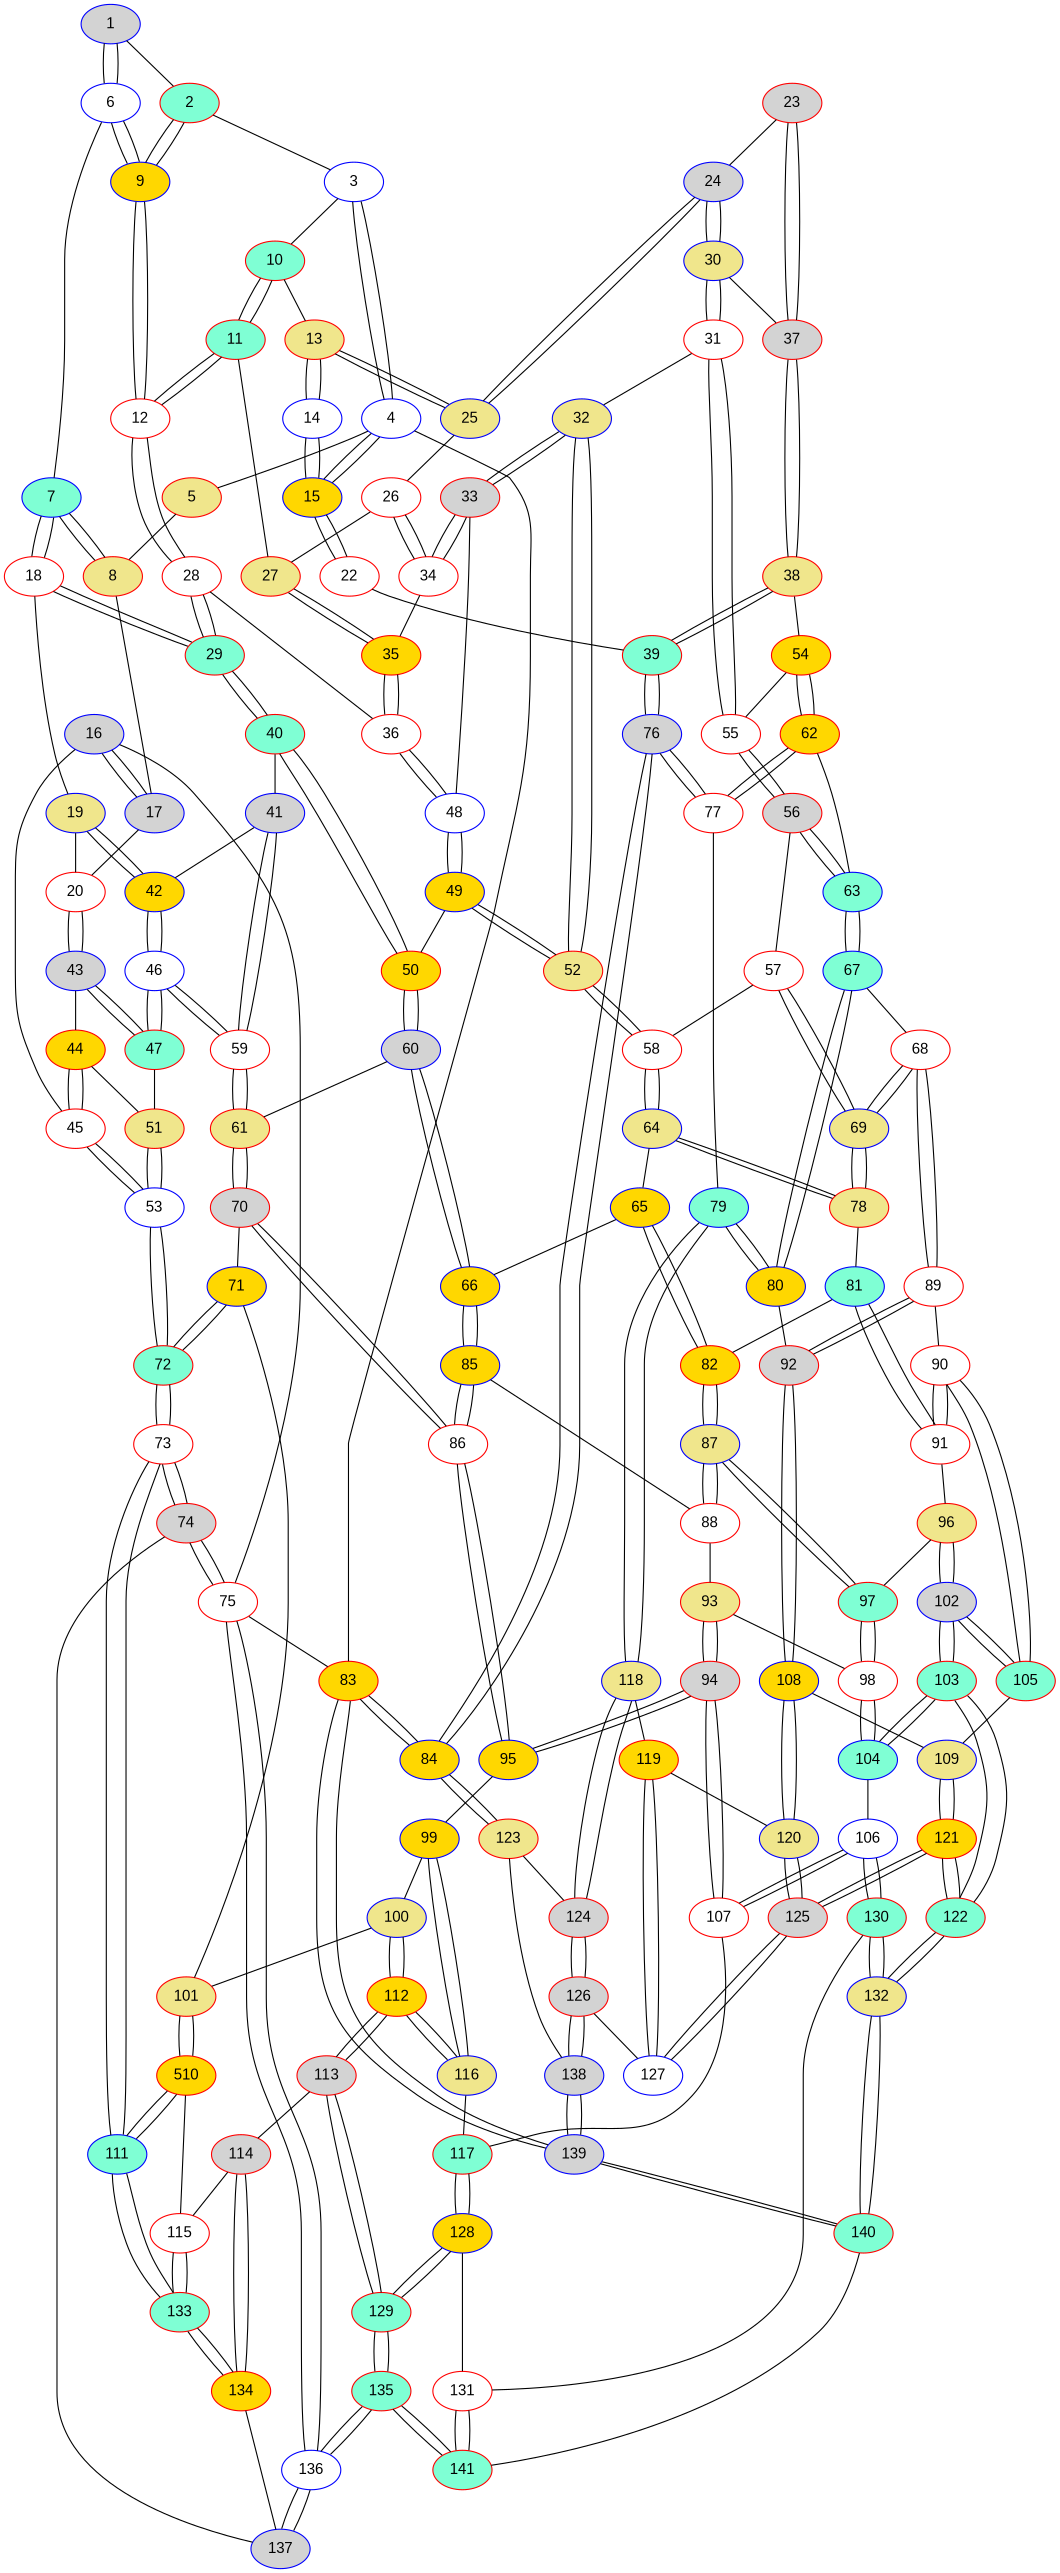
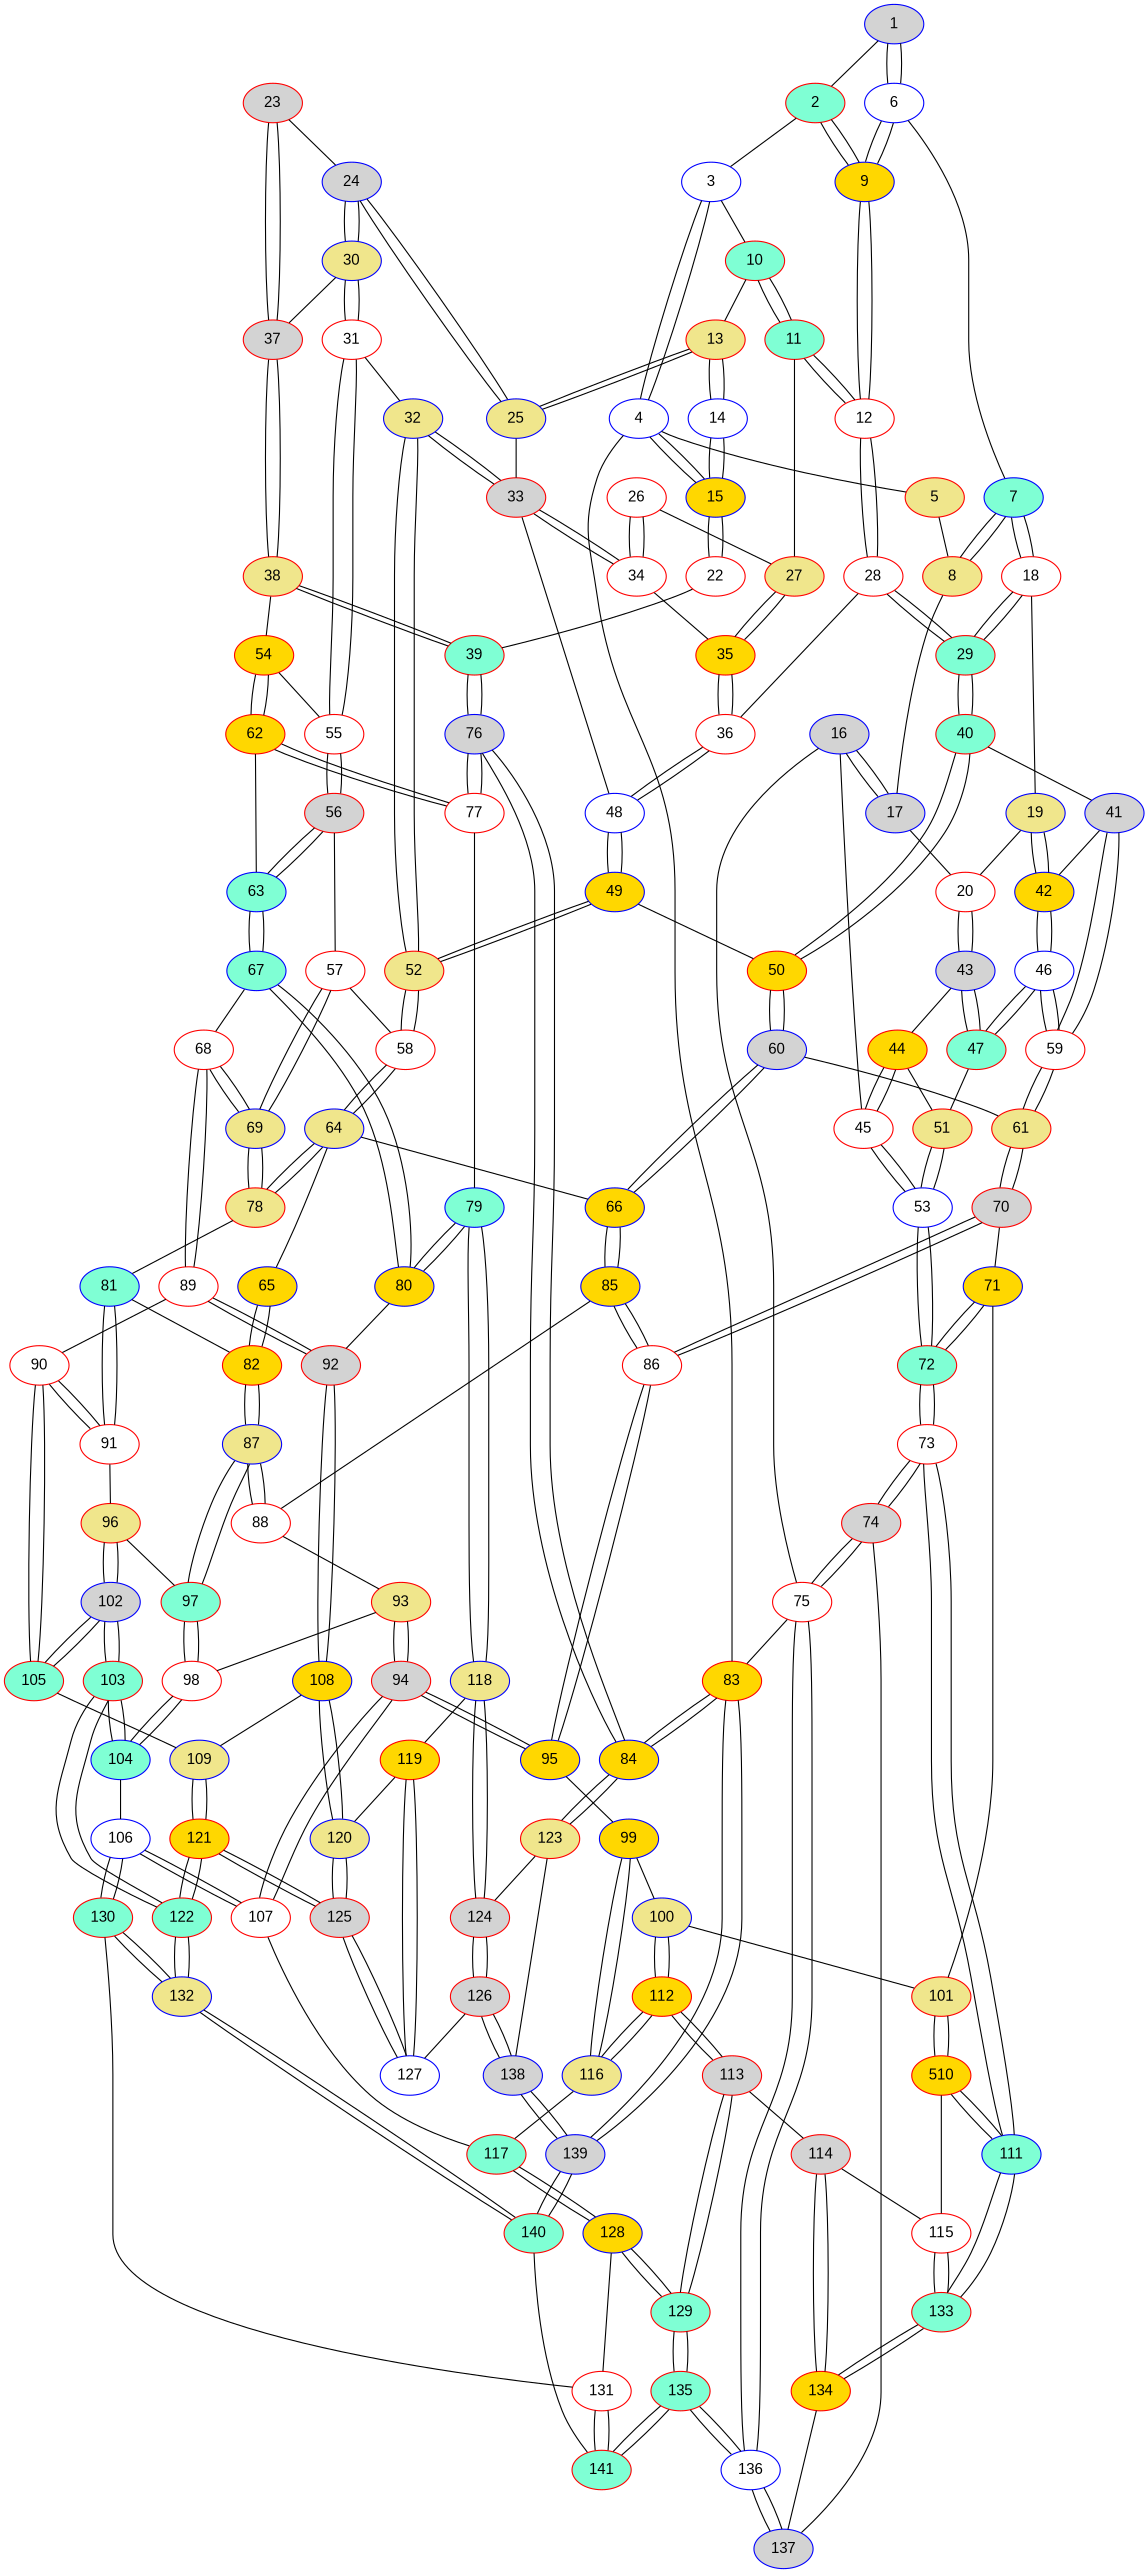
(431, 458) -> (516, 458)
(555, 1247) -> (463, 1165)
